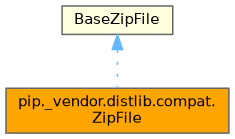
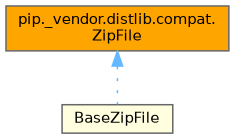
(117, 69) -> (117, 85)
